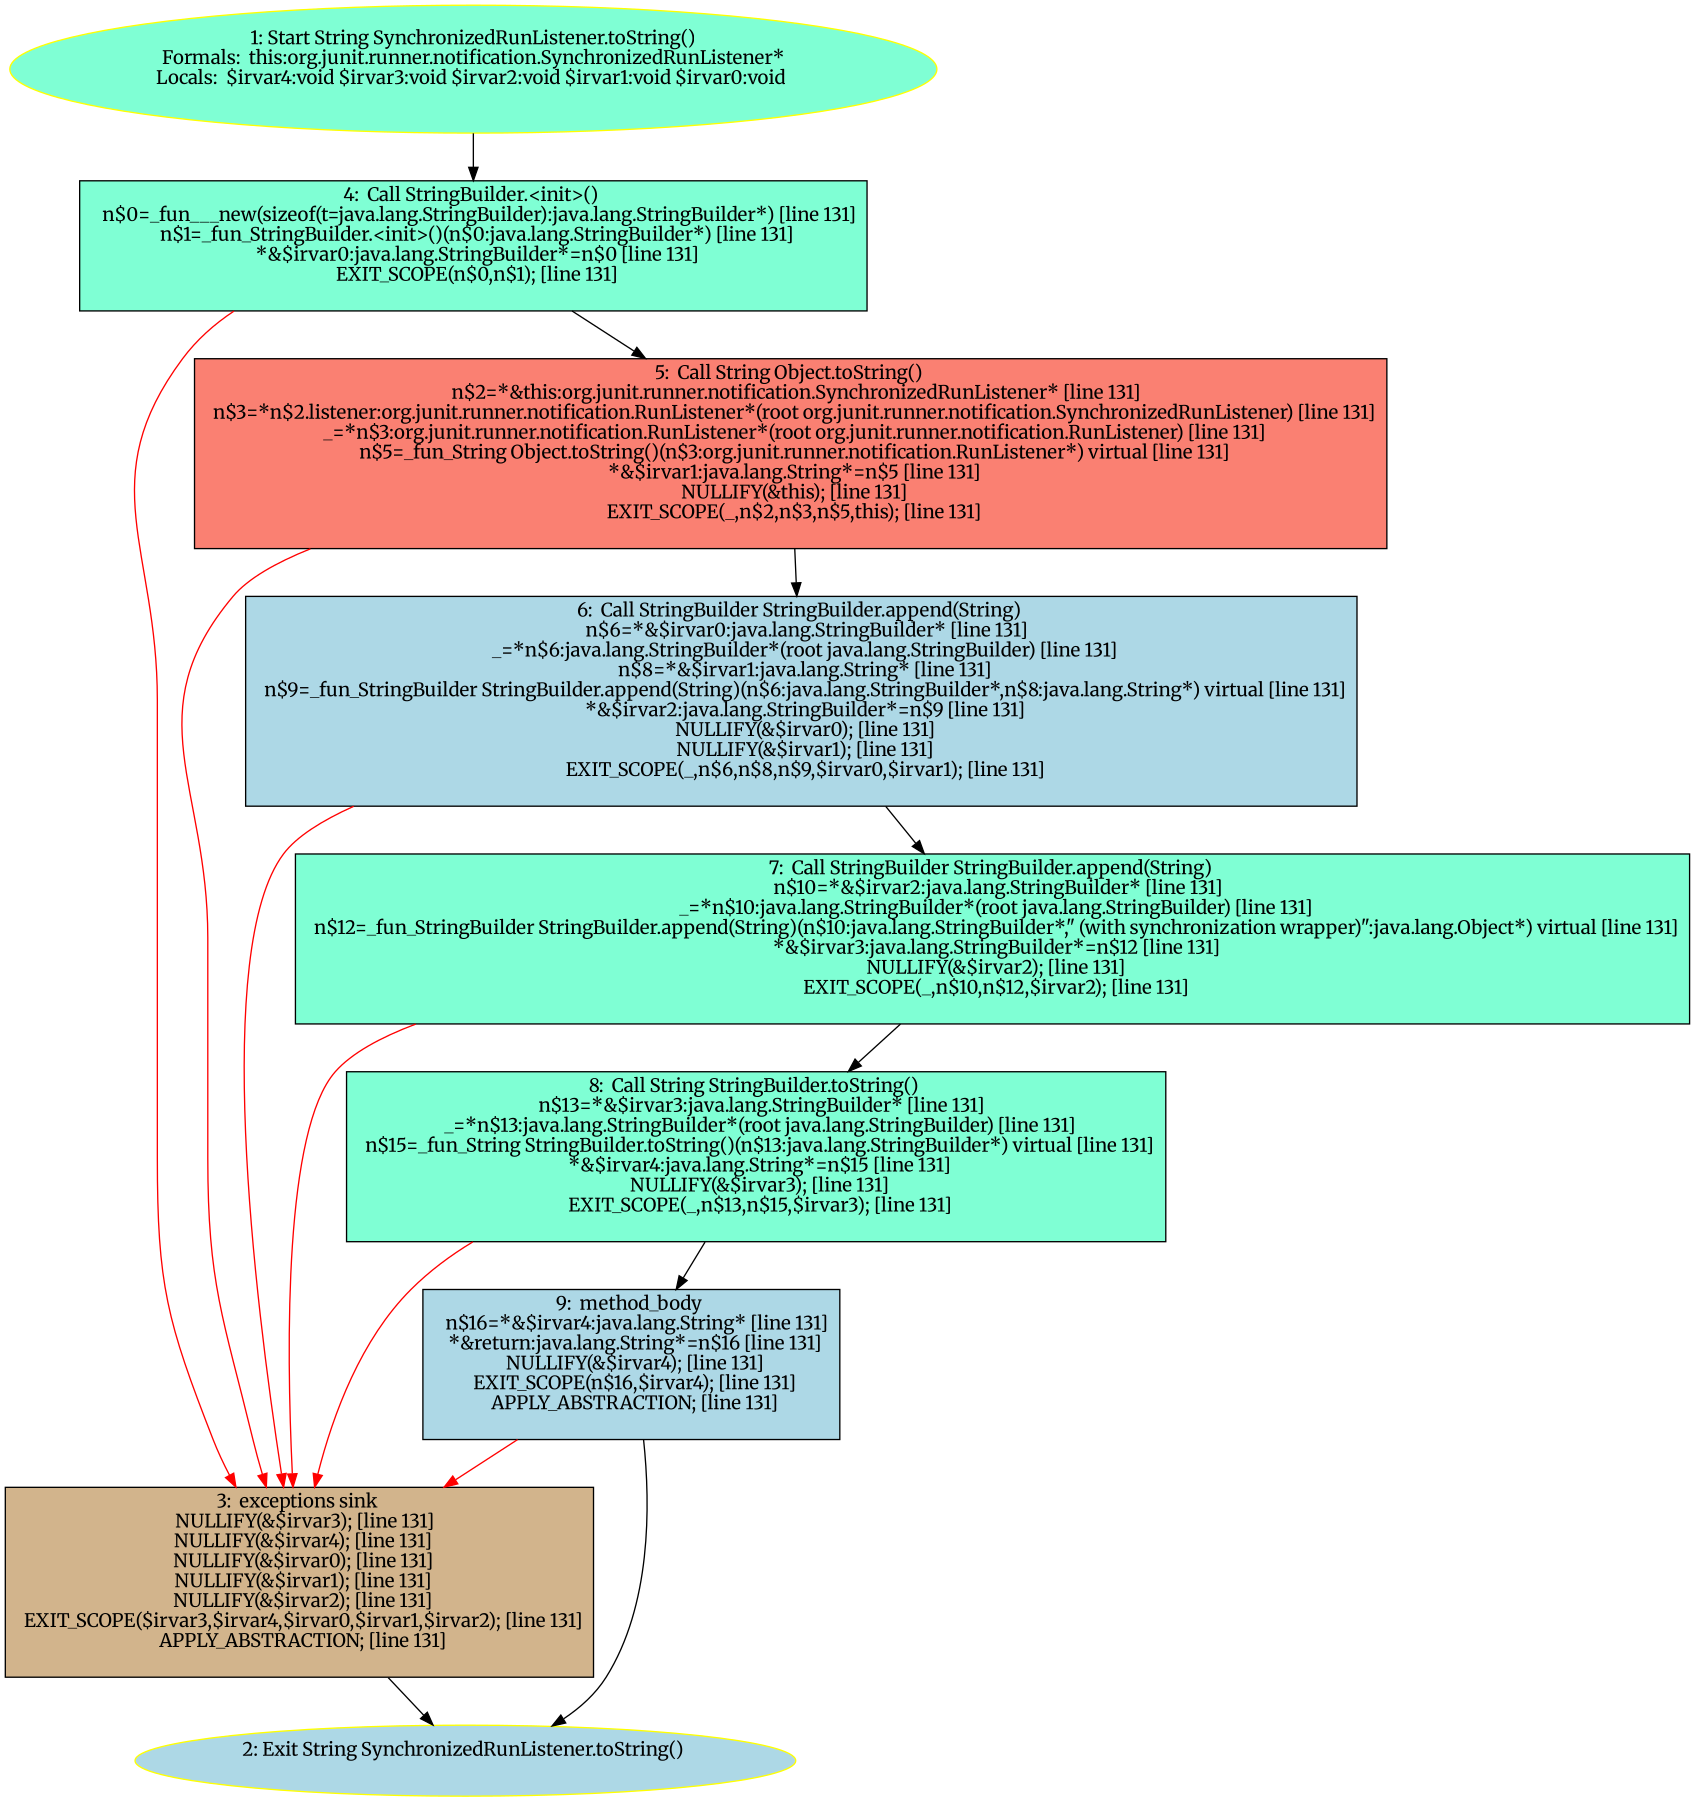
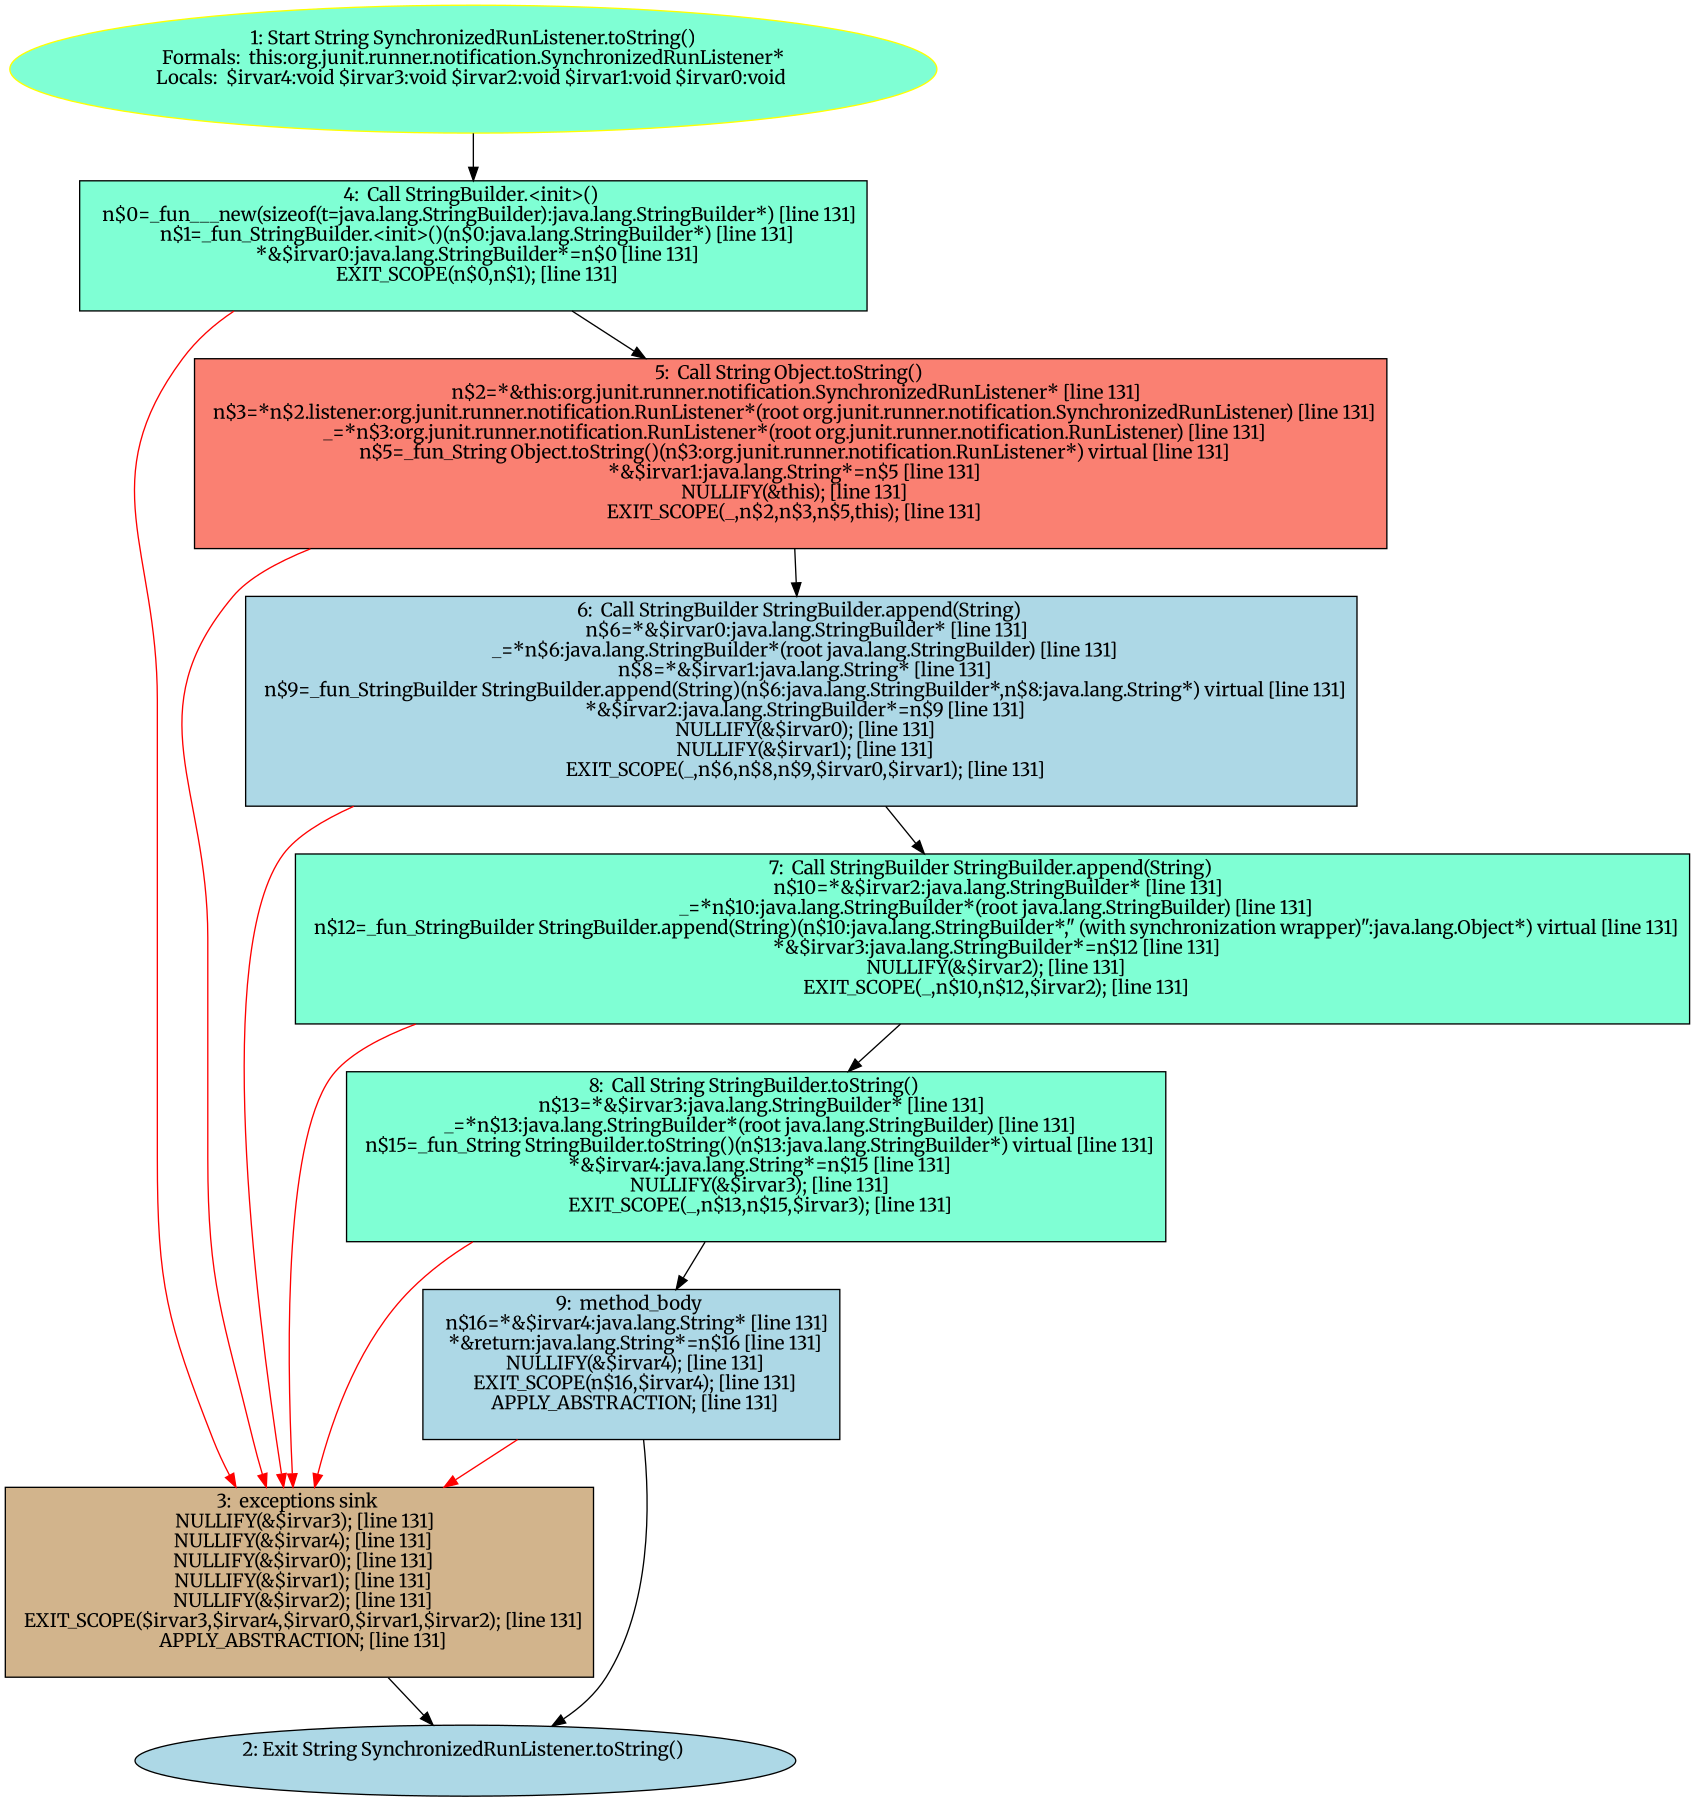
(465, 1761) -> (465, 1761)
